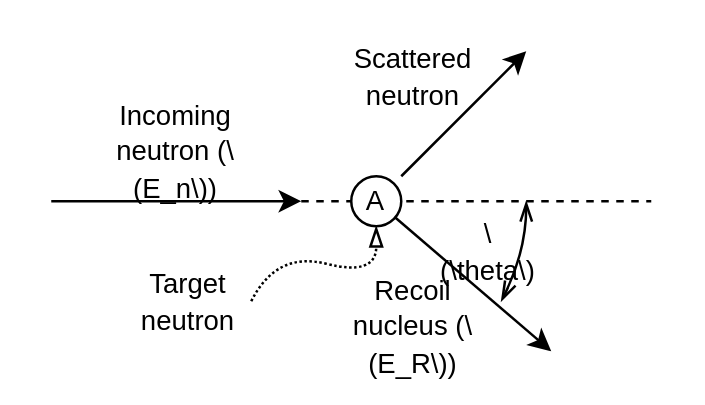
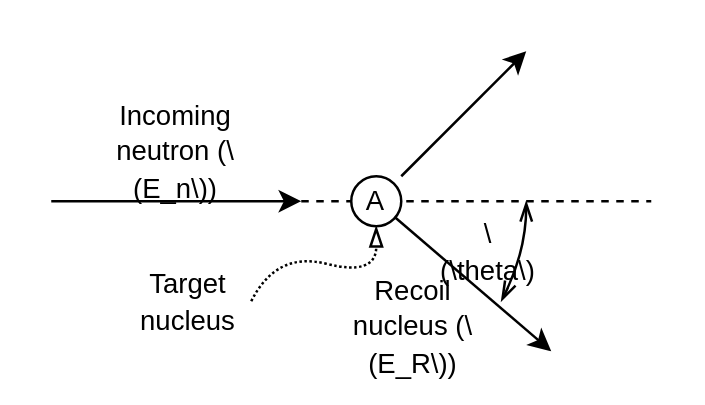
(414, 76) -> none
(189, 301) -> (189, 301)
